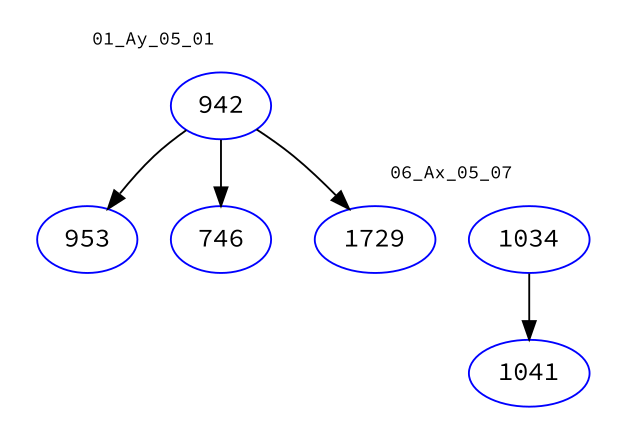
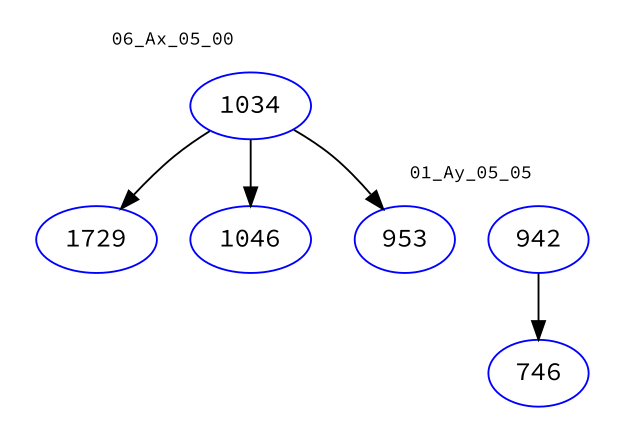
(154, 40) -> (472, 174)
(151, 159) -> (352, 174)
(314, 174) -> (169, 160)
(452, 174) -> (174, 40)
(529, 373) -> (251, 240)
